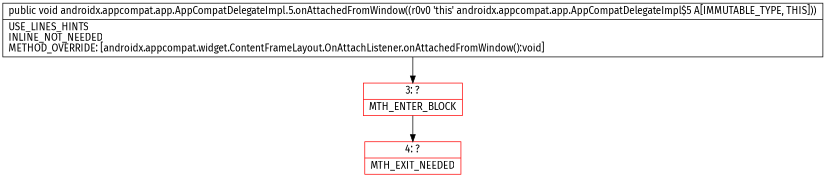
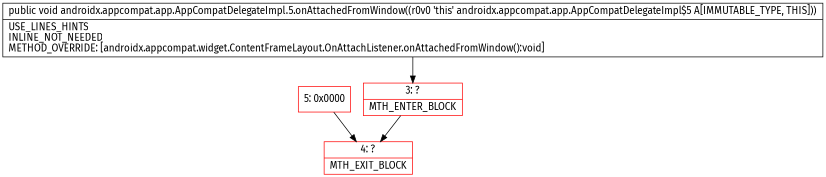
none -> (324, 99)
(413, 166) -> (368, 166)
